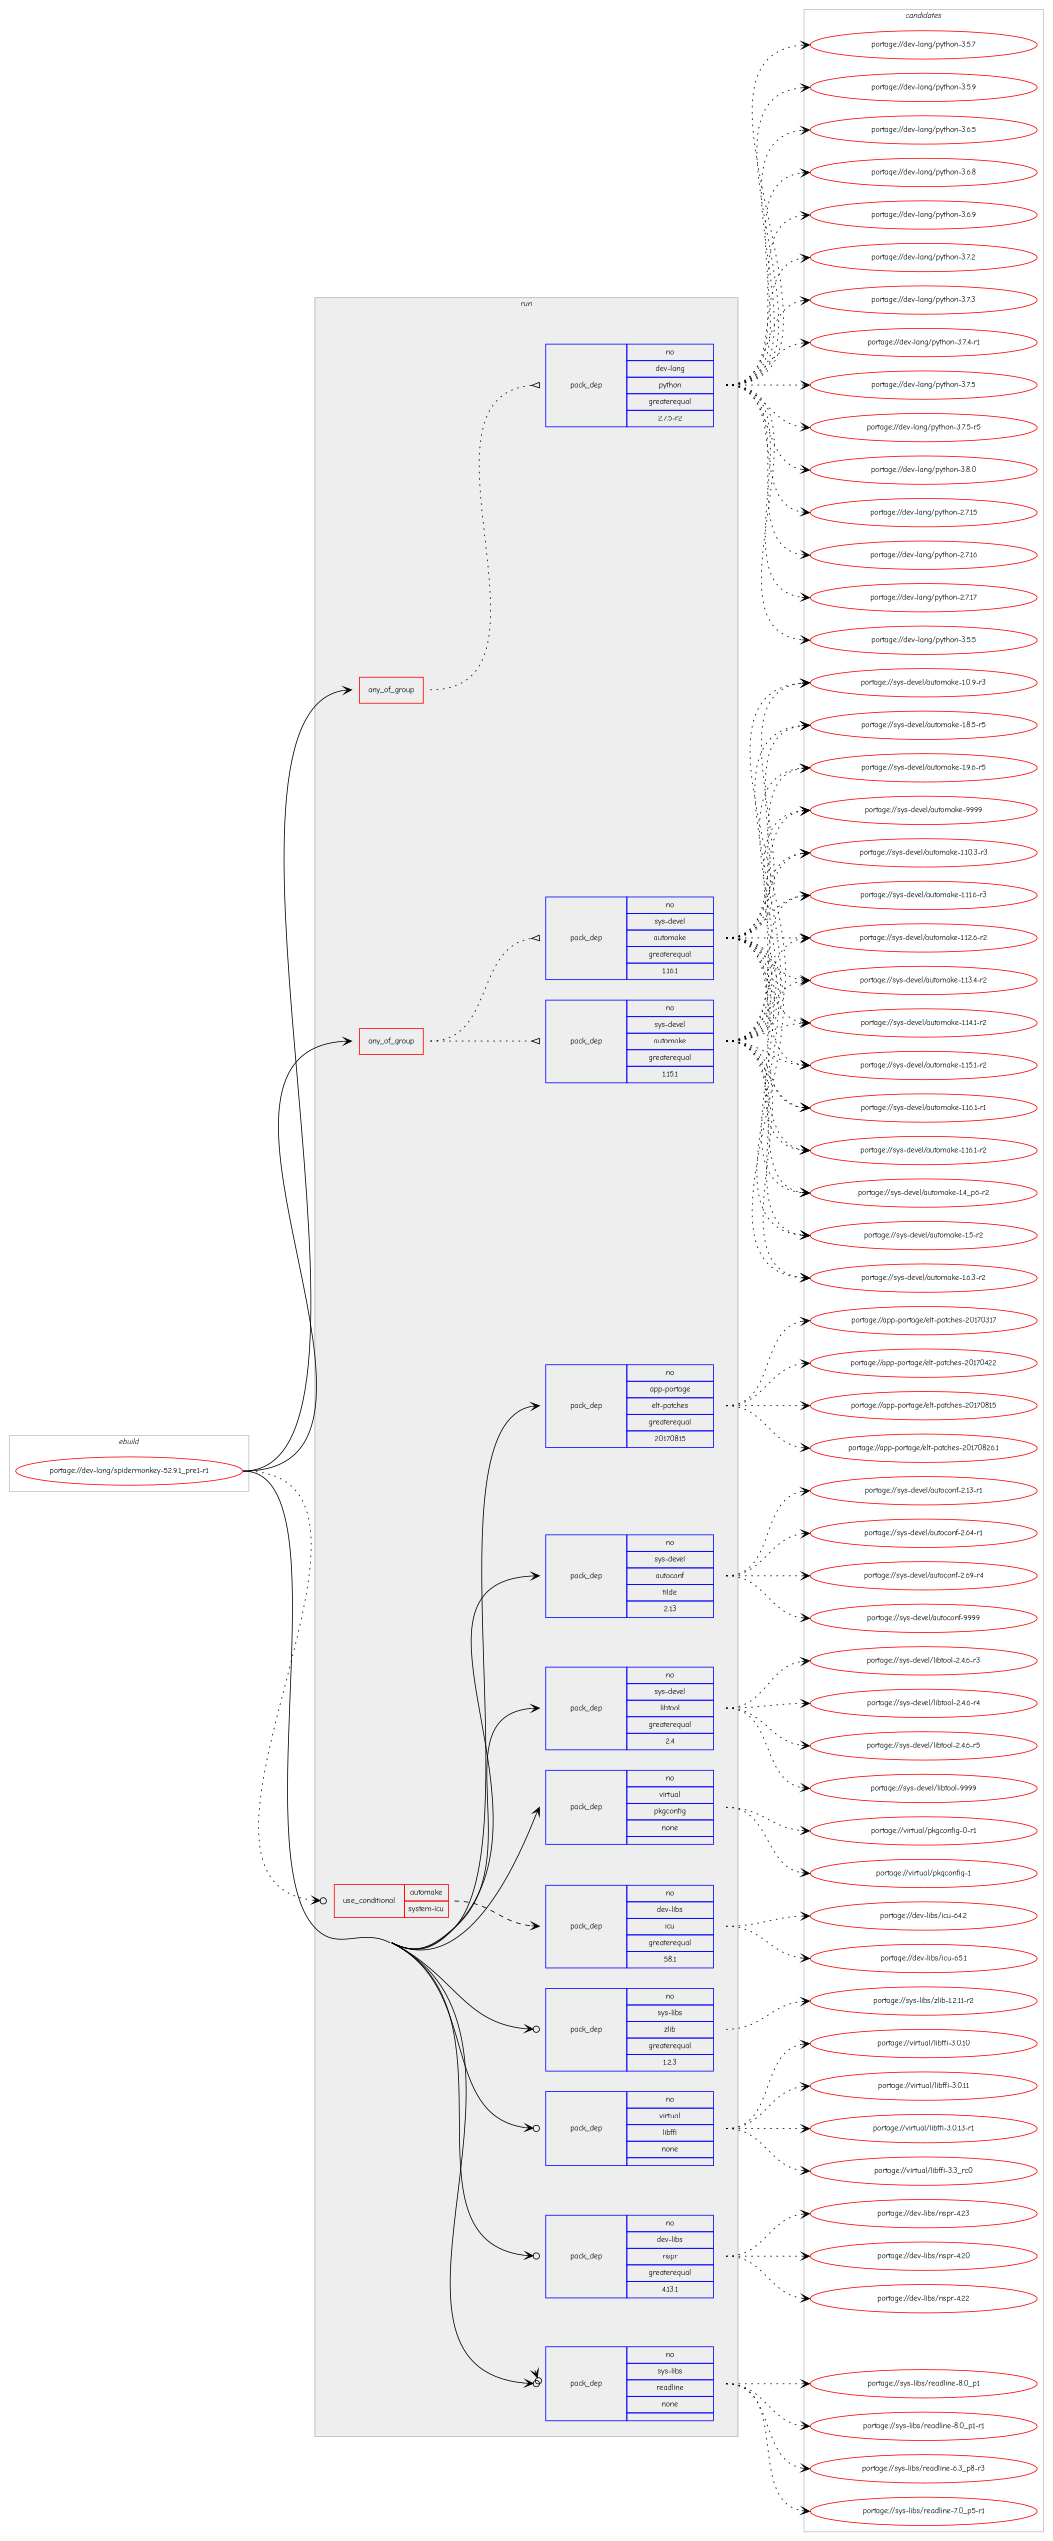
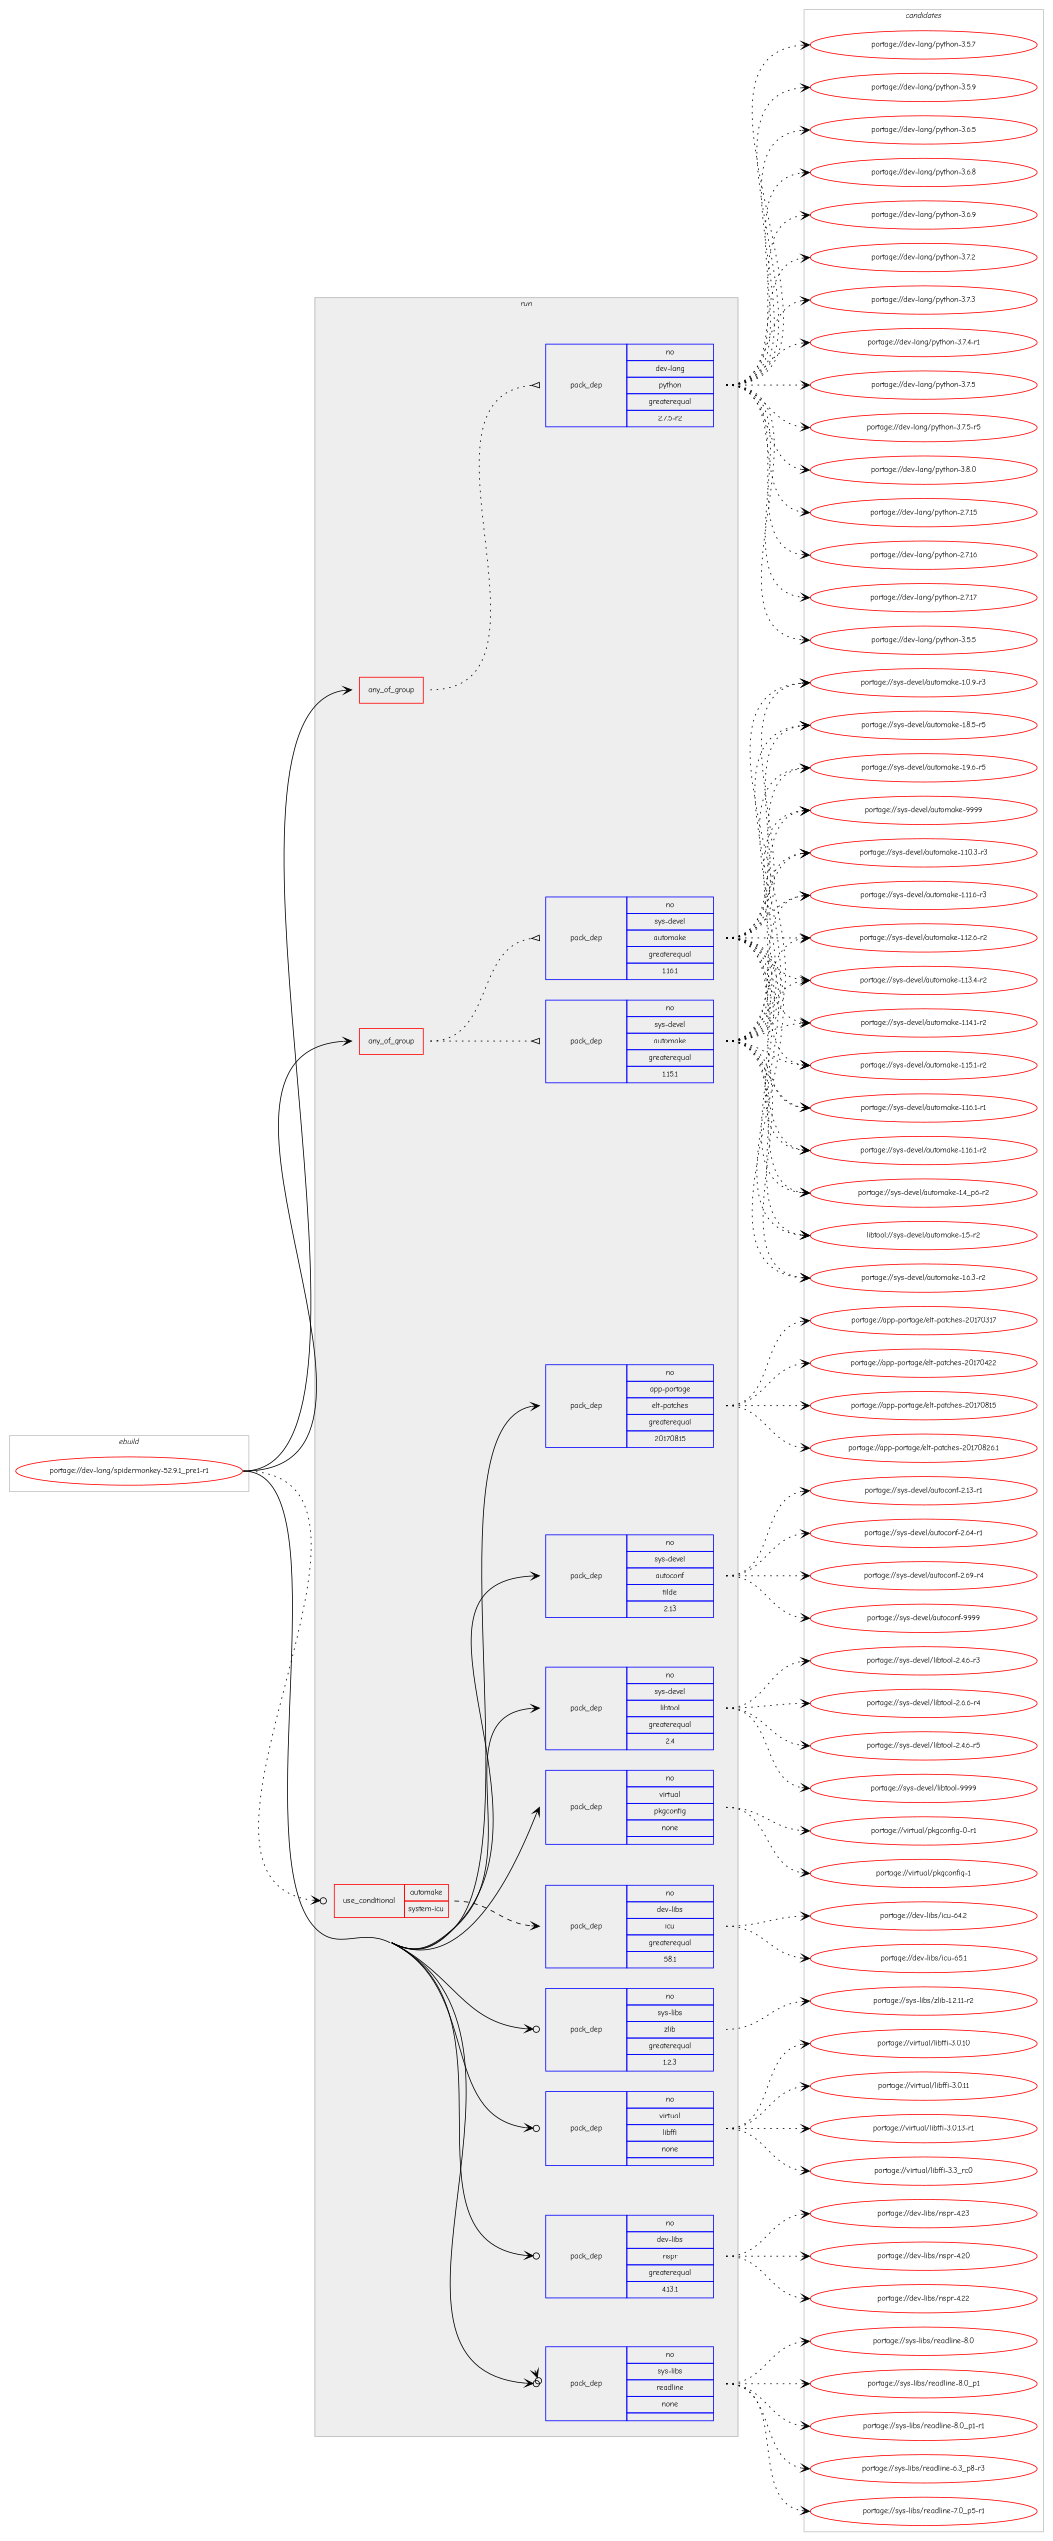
(924, 1236) -> (924, 1236)
(924, 1703) -> (924, 1703)
none -> (924, 2341)
